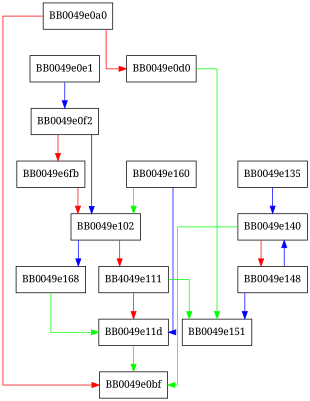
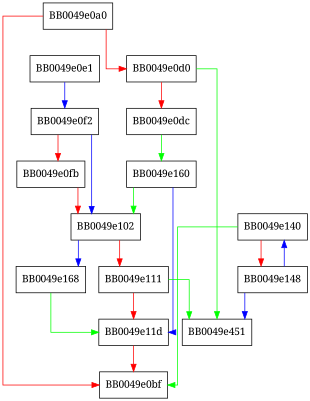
none -> (161, 122)
(51, 174) -> (51, 174)
(273, 174) -> none
(134, 280) -> (134, 280)
(217, 332) -> (217, 332)
(134, 355) -> (134, 355)
